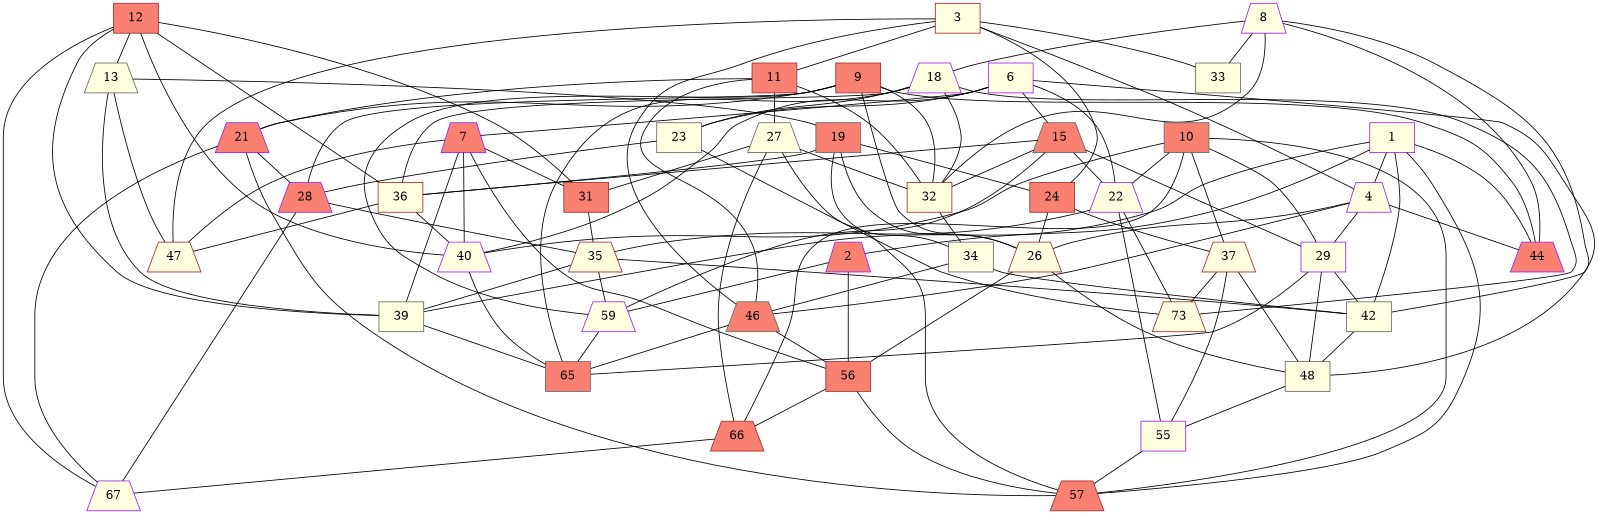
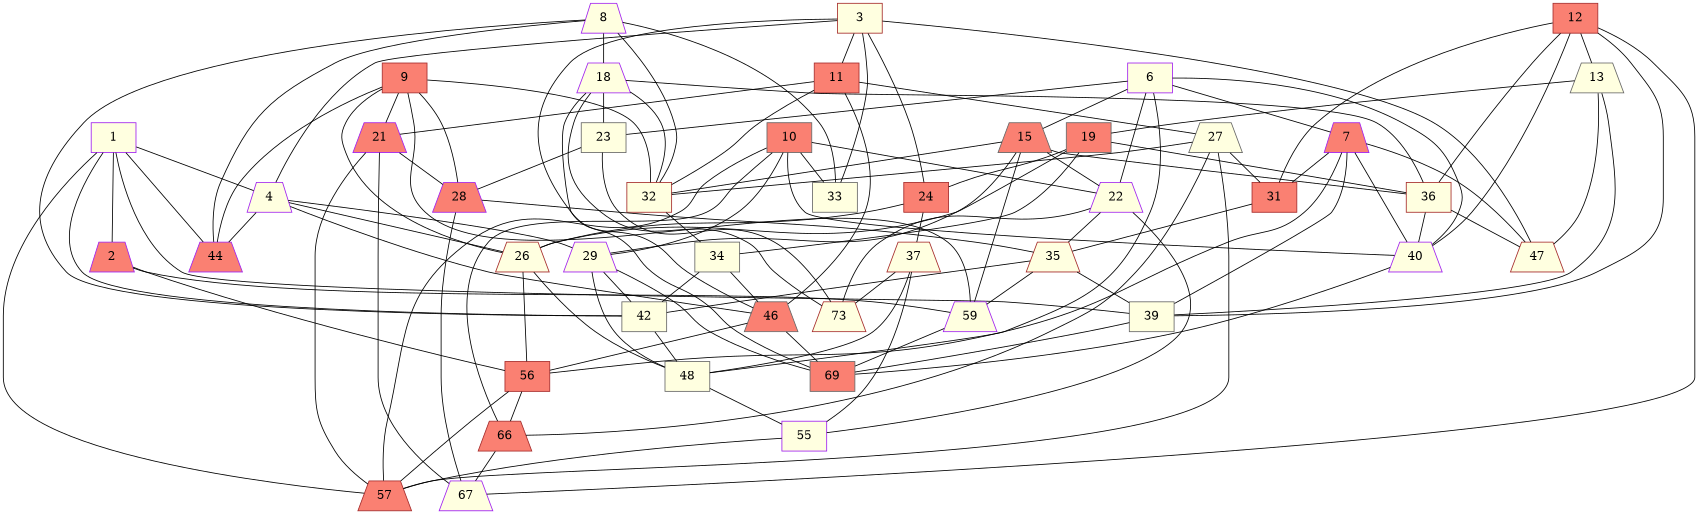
(1208, 197) -> (811, 166)
(1323, 257) -> (590, 257)
(568, 376) -> (832, 376)
